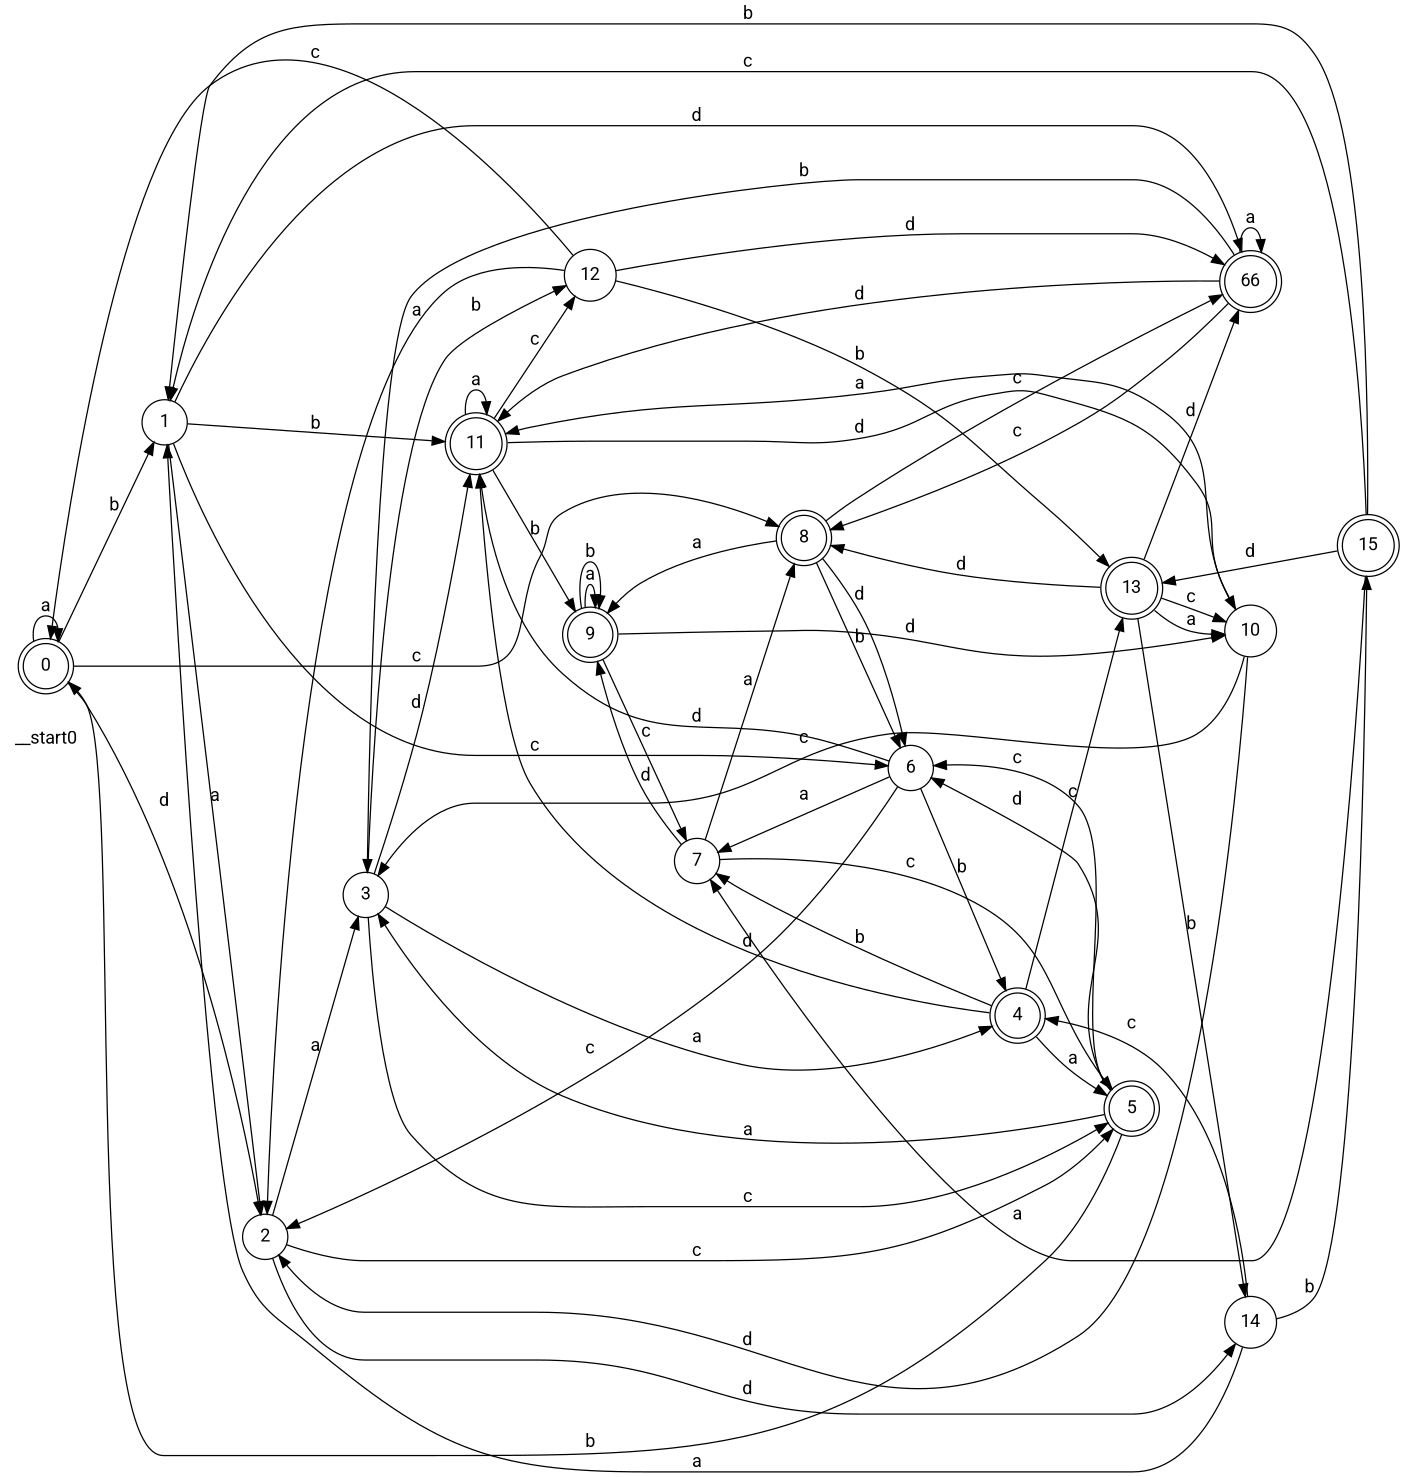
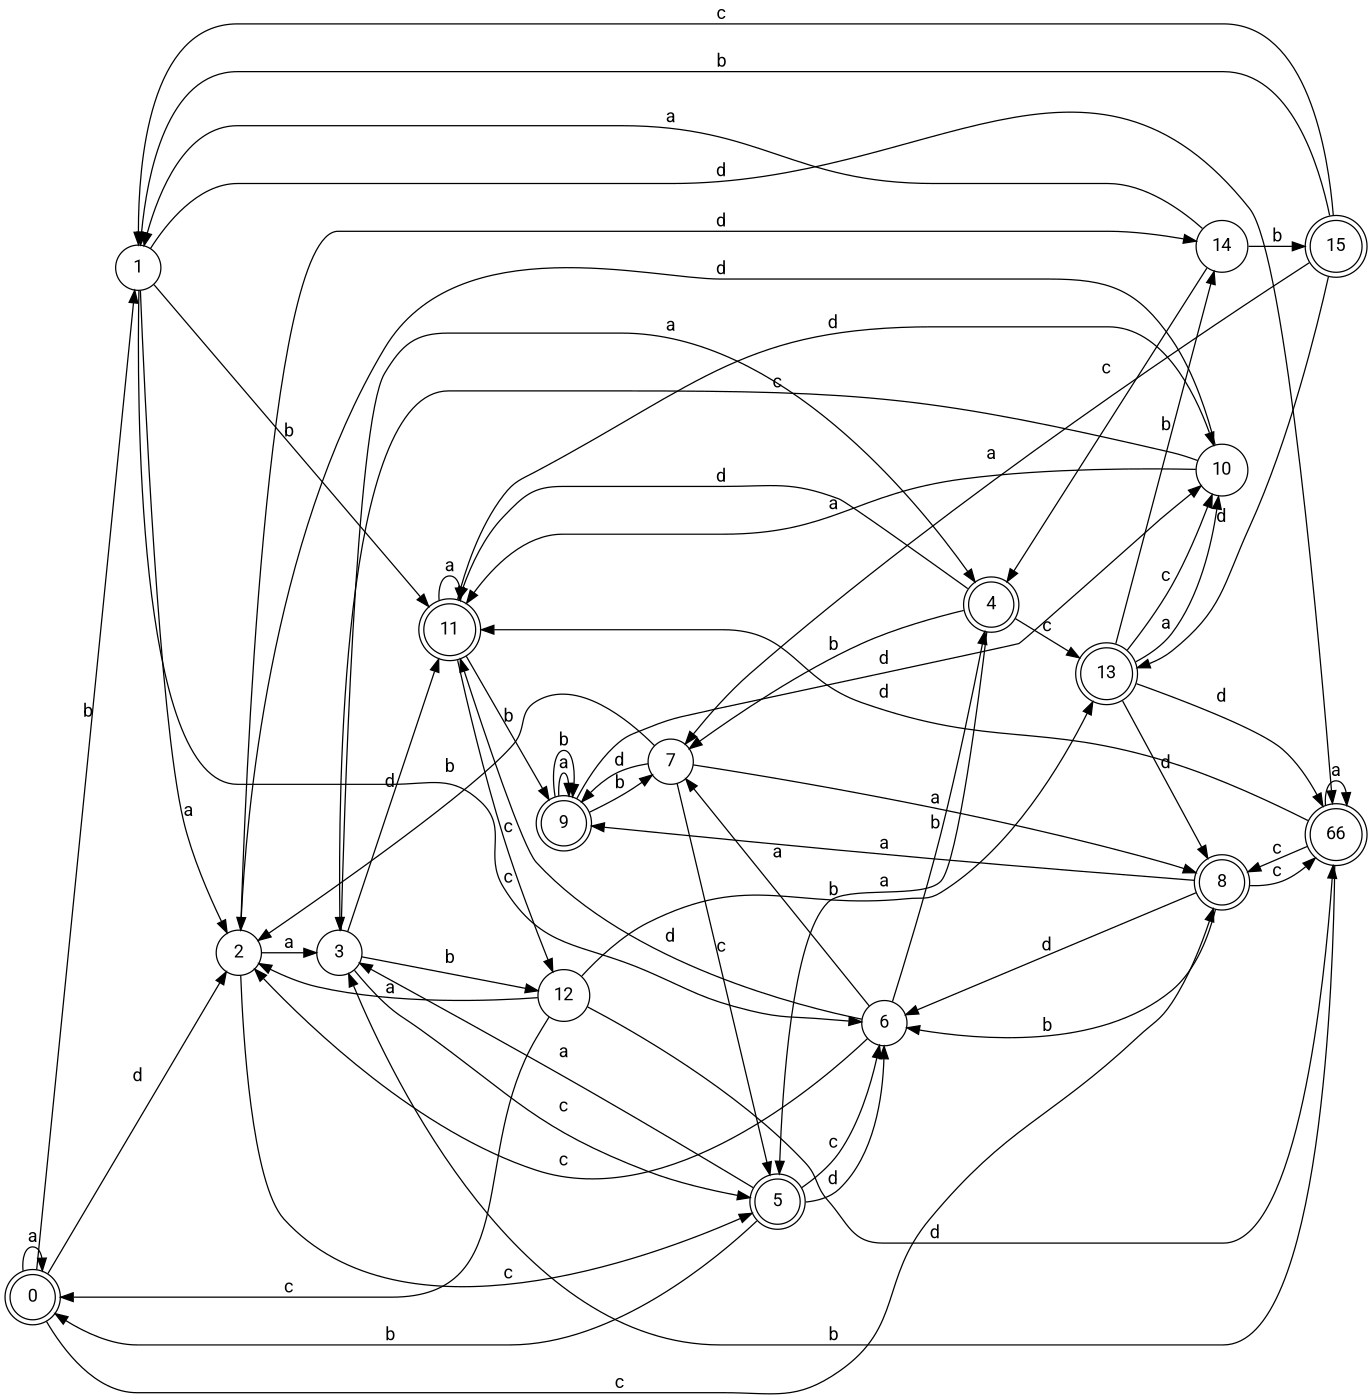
(646, 732) -> (620, 784)
(46, 739) -> none
none -> (477, 778)
